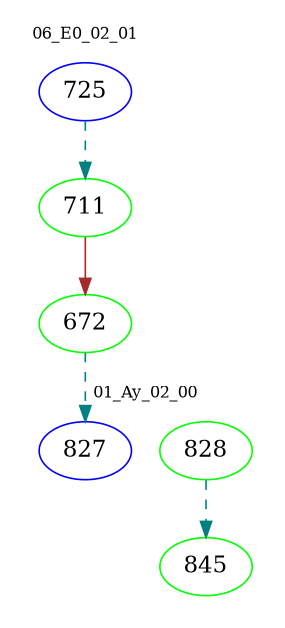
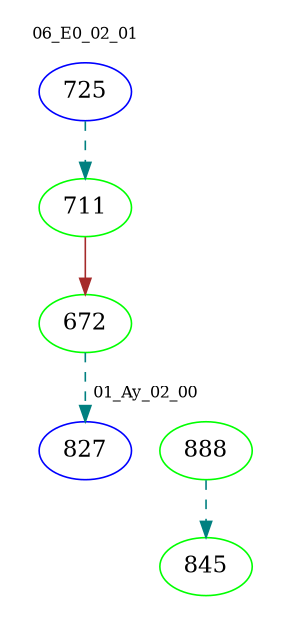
(206, 451) -> (206, 451)
